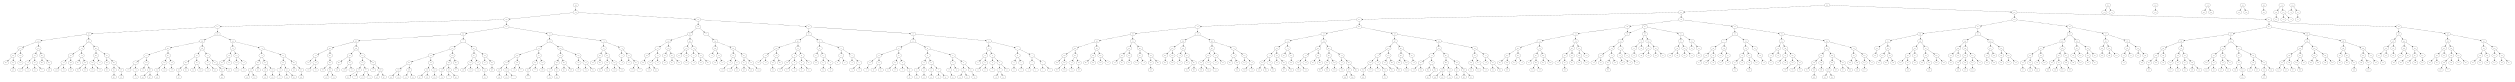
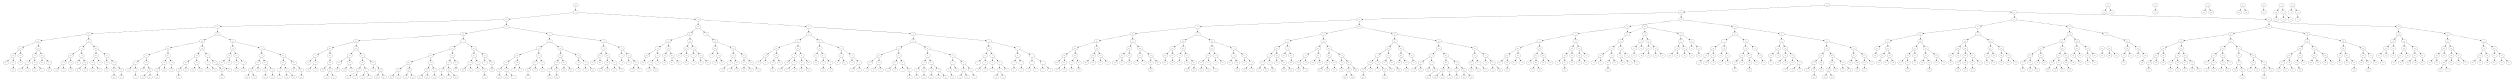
(2106, 41) -> none
